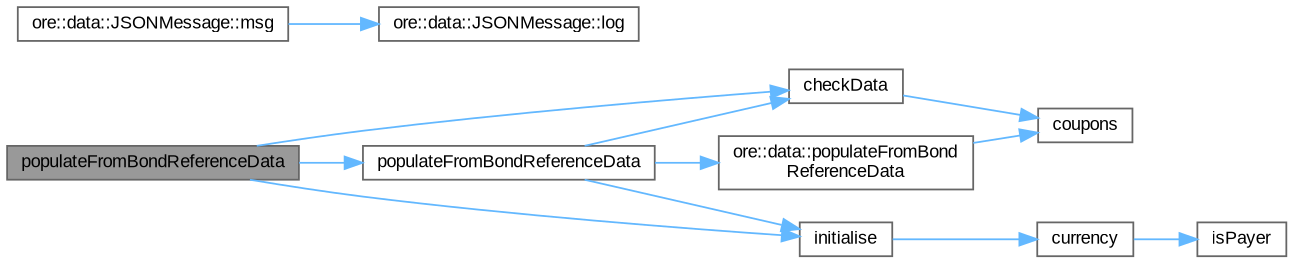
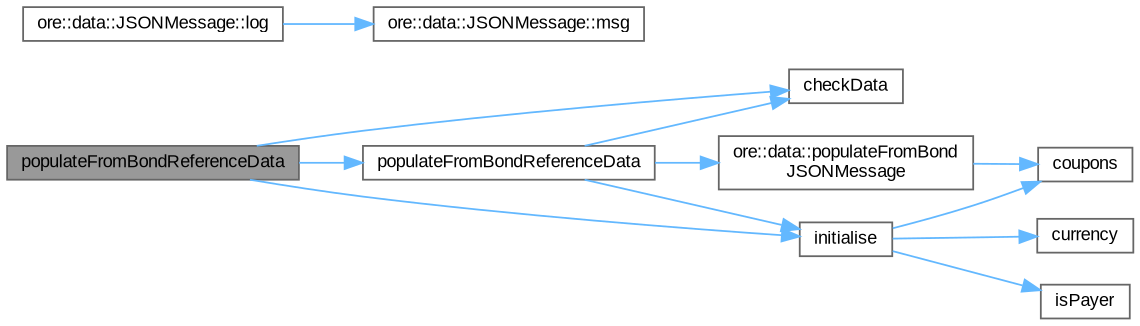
(325, 24) -> (319, 24)
(962, 105) -> (959, 210)
(846, 163) -> (846, 163)
(1157, 239) -> (958, 268)
